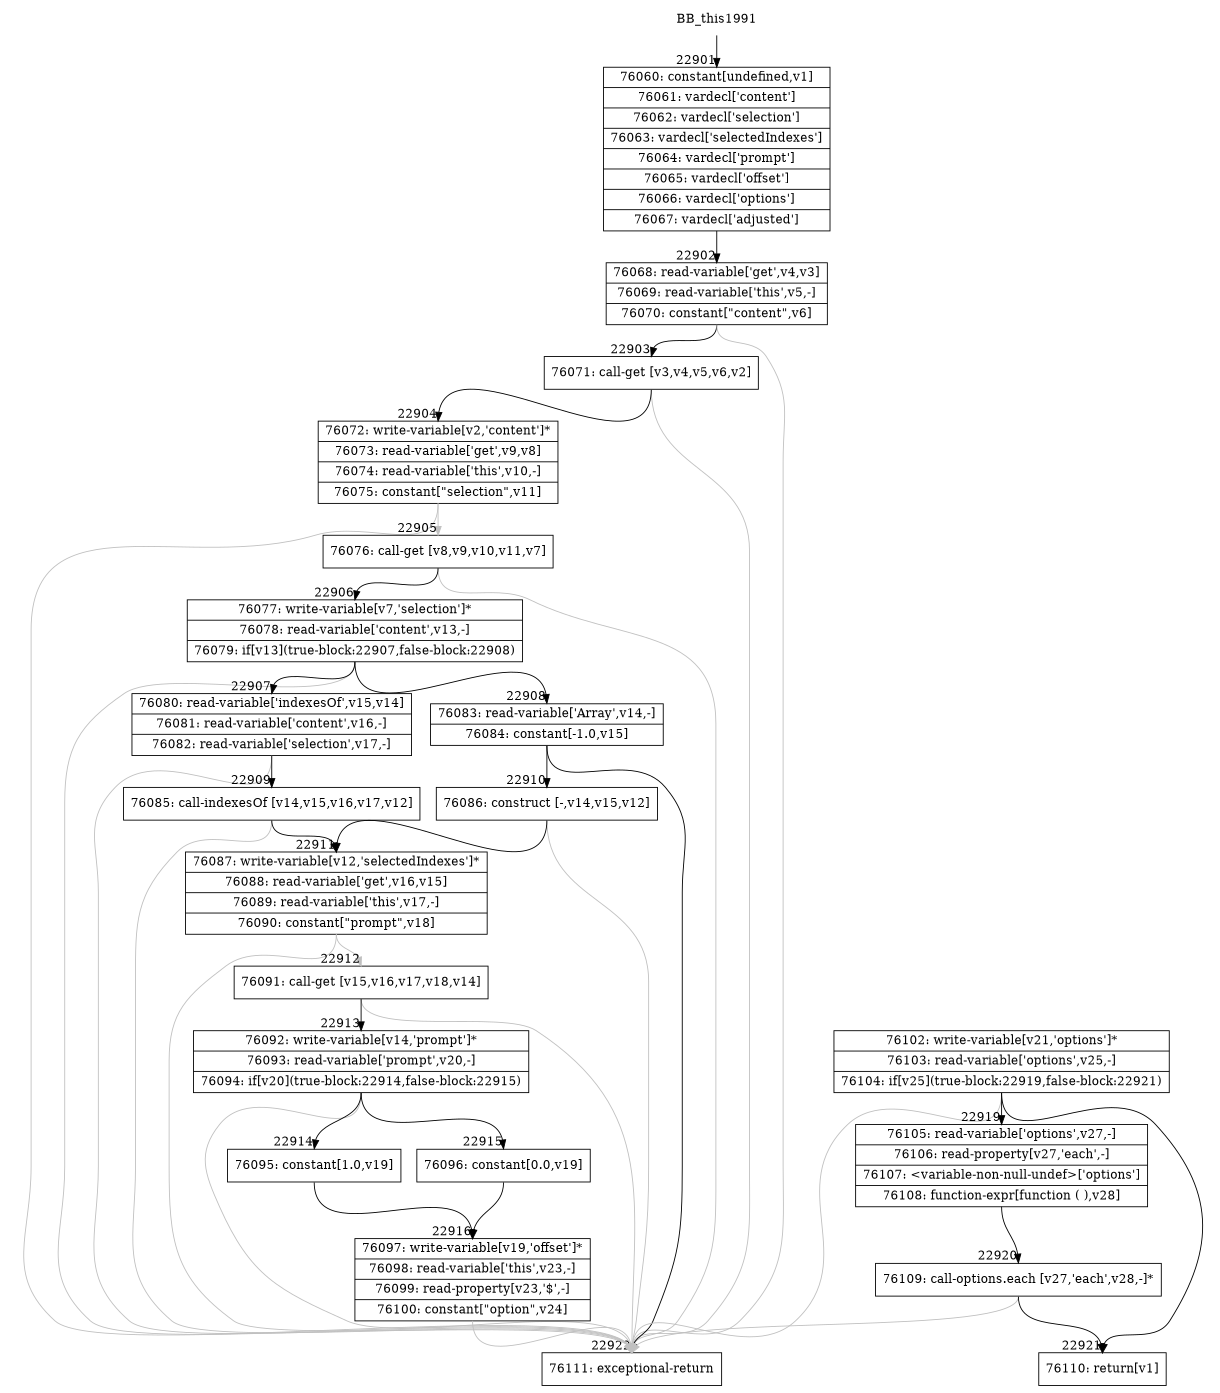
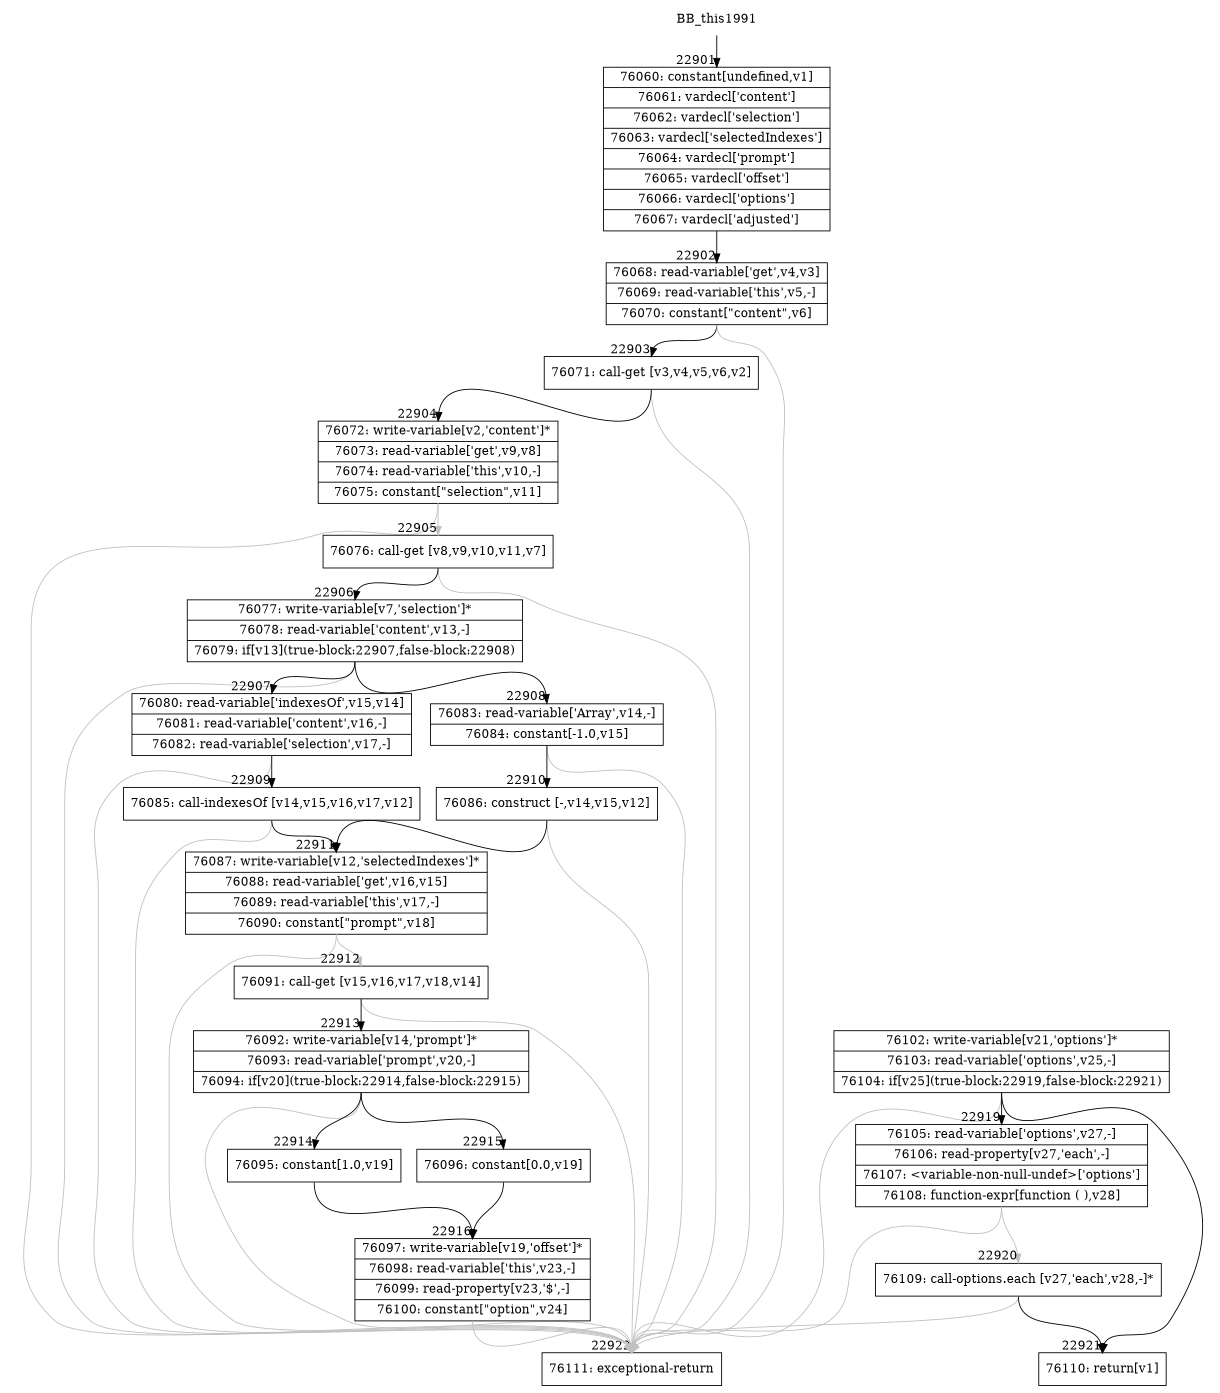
(682, 1000) -> (682, 1000)
(1008, 1231) -> (1008, 1231)
none -> (844, 1302)
